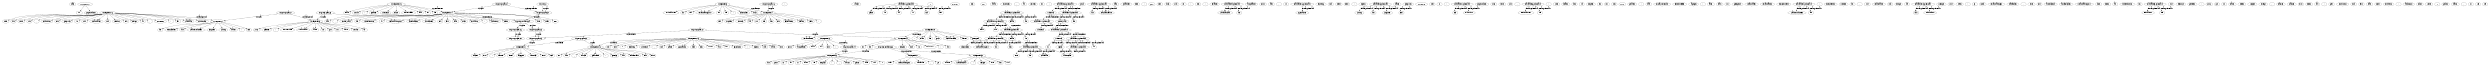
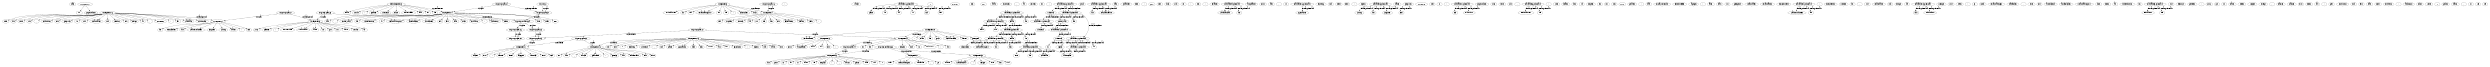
(396, 4) -> (396, 4)
(1016, 26) -> (1016, 26)
(1070, 33) -> (1089, 23)
(837, 43) -> (874, 40)
